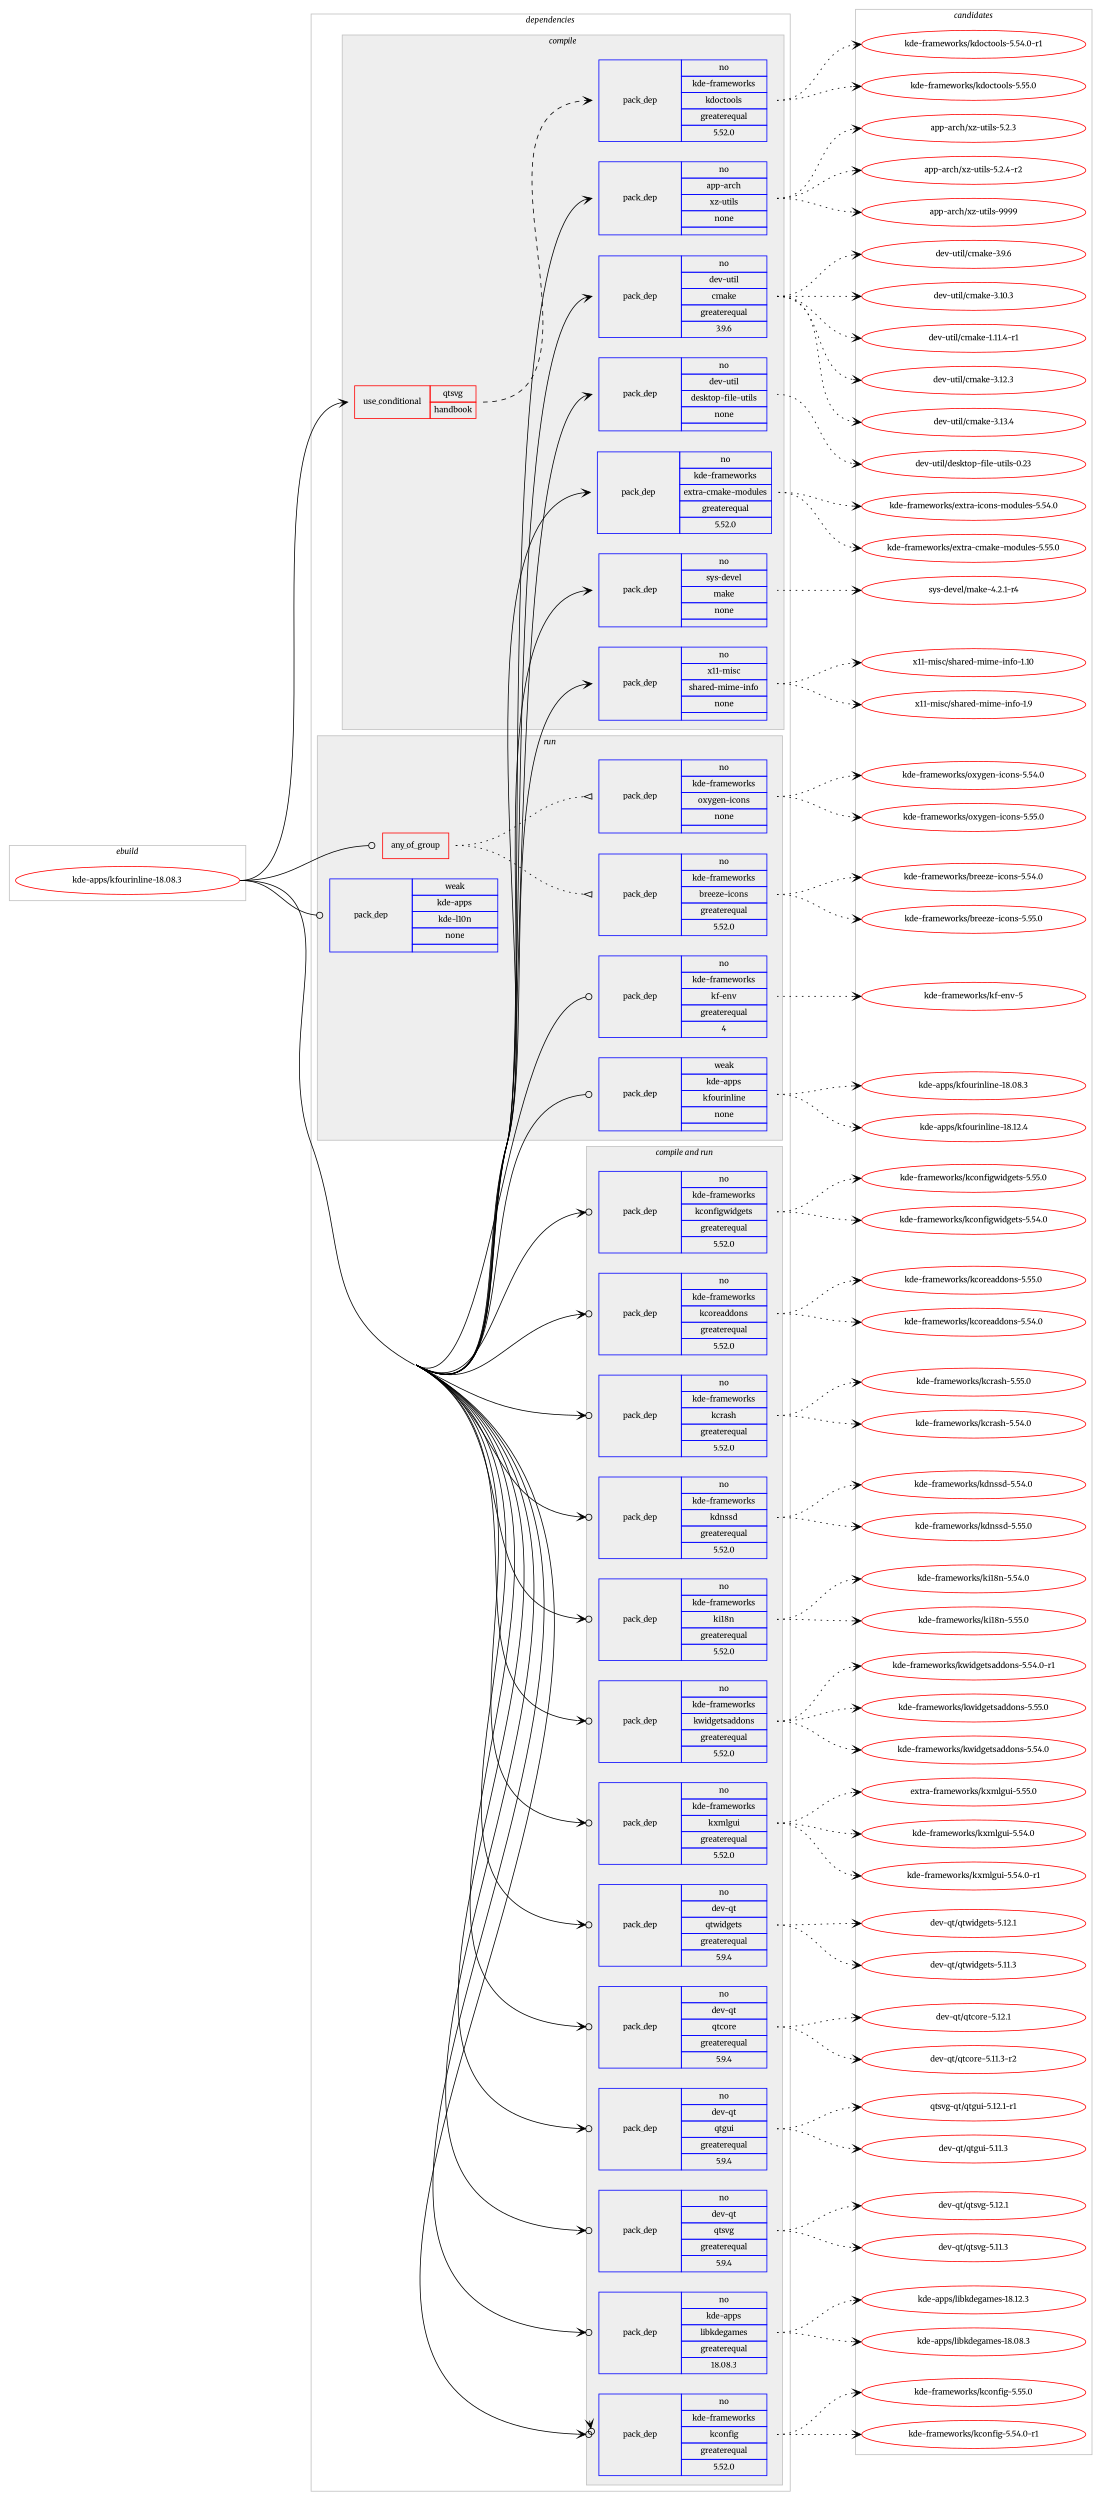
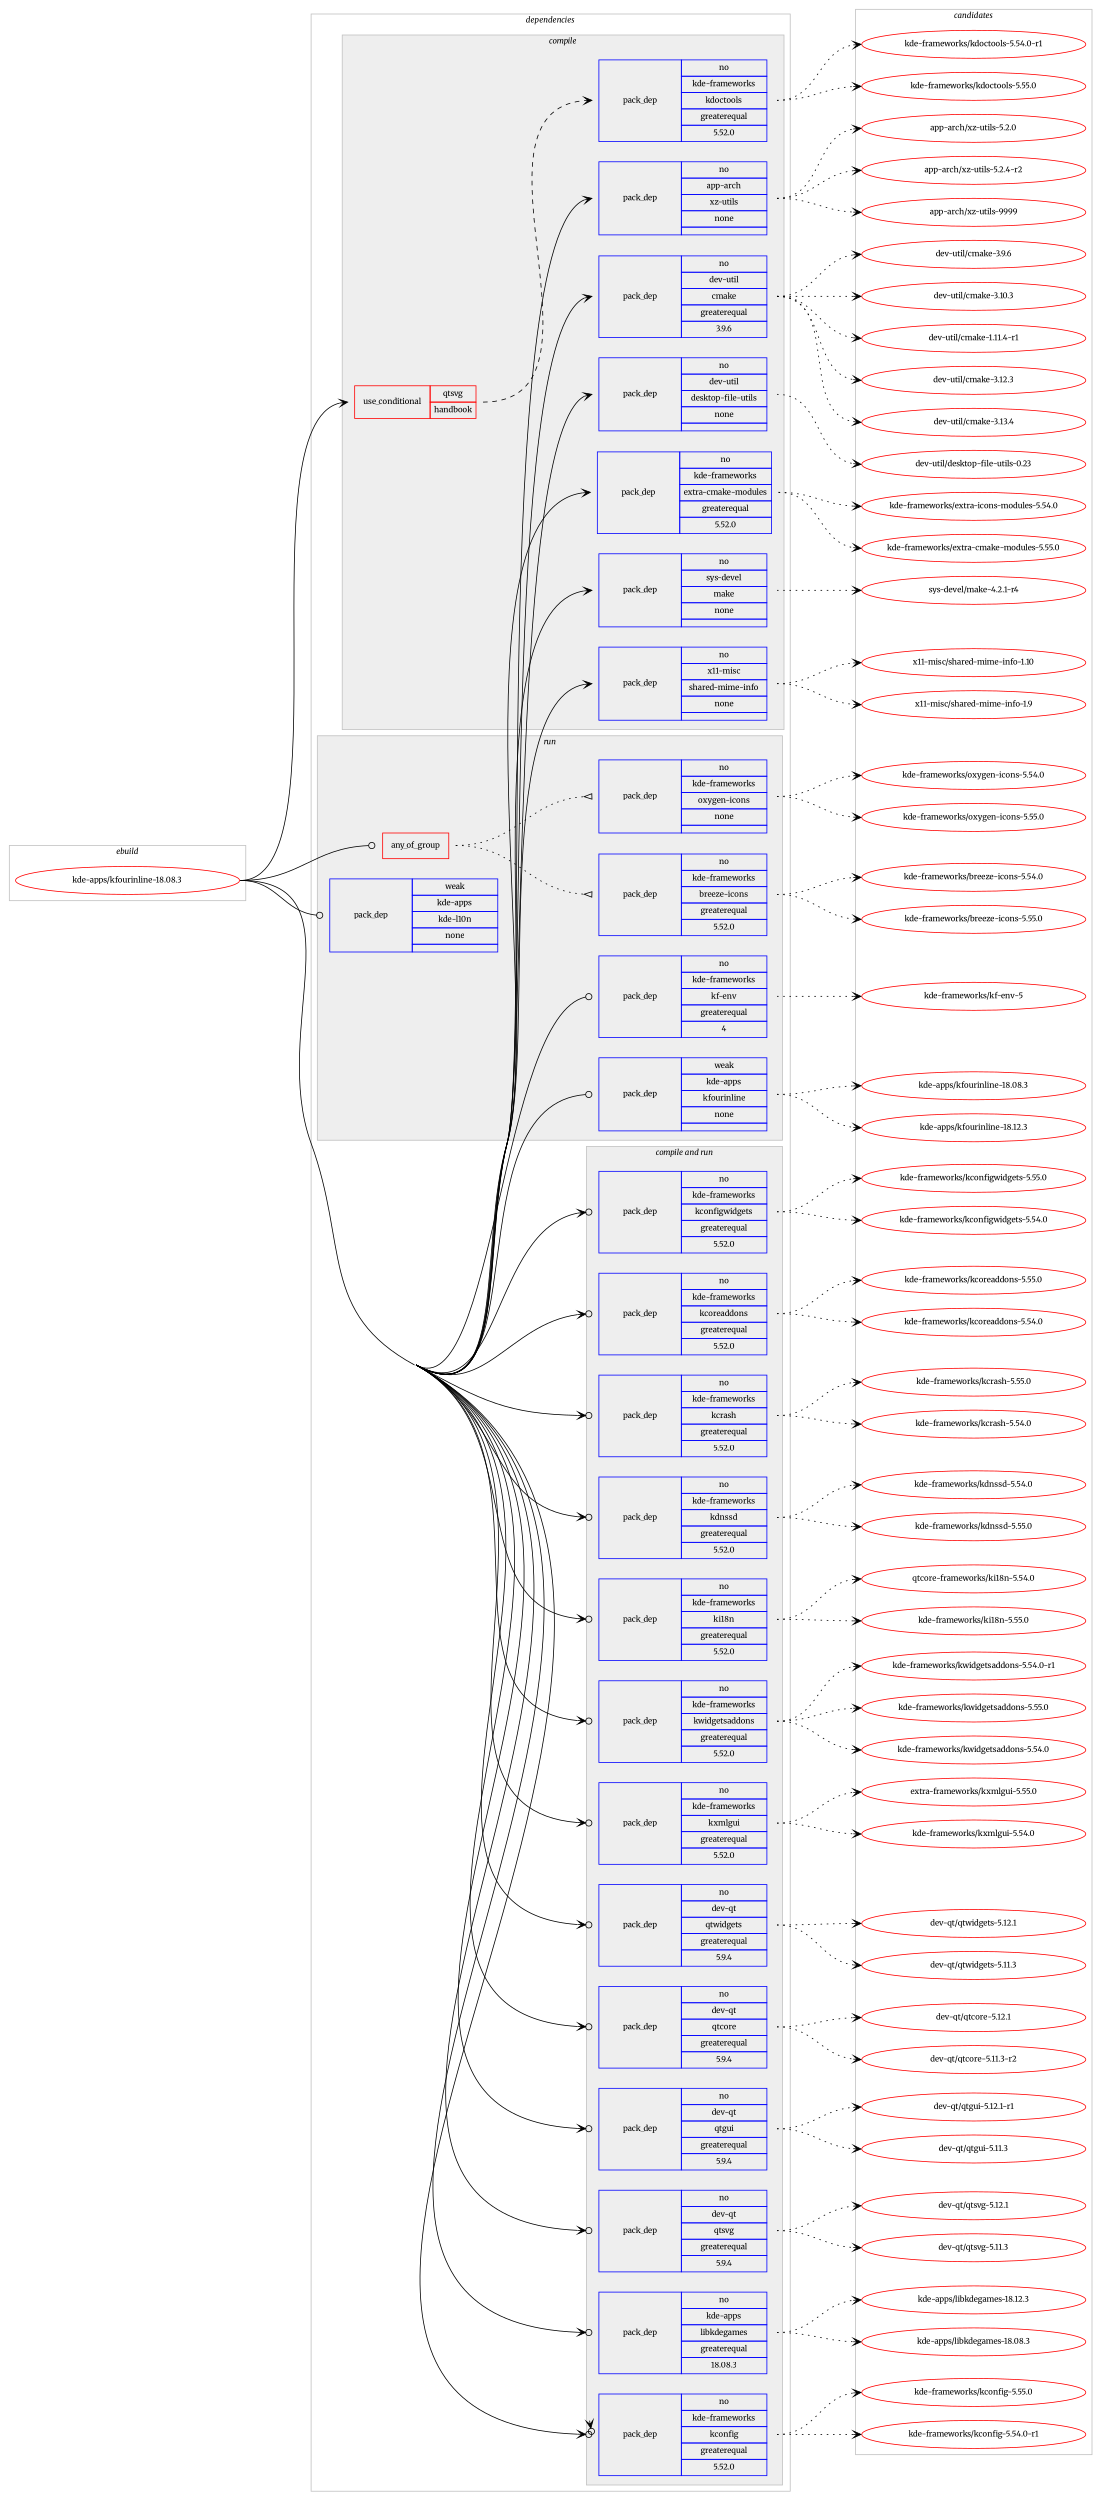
(974, 128) -> (974, 128)
(974, 1128) -> (974, 1128)
(974, 1579) -> (974, 1579)
(974, 1876) -> none
(974, 2107) -> (974, 2107)
